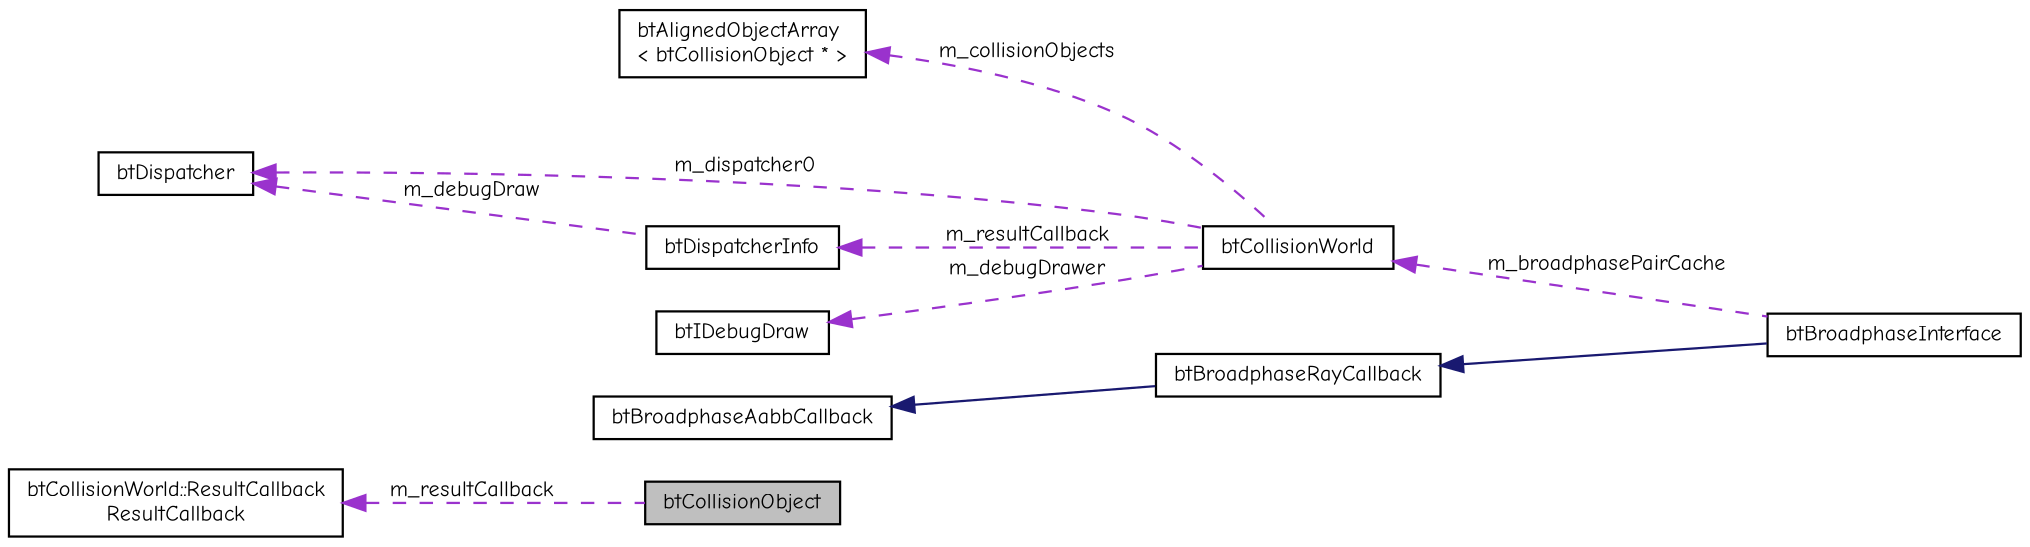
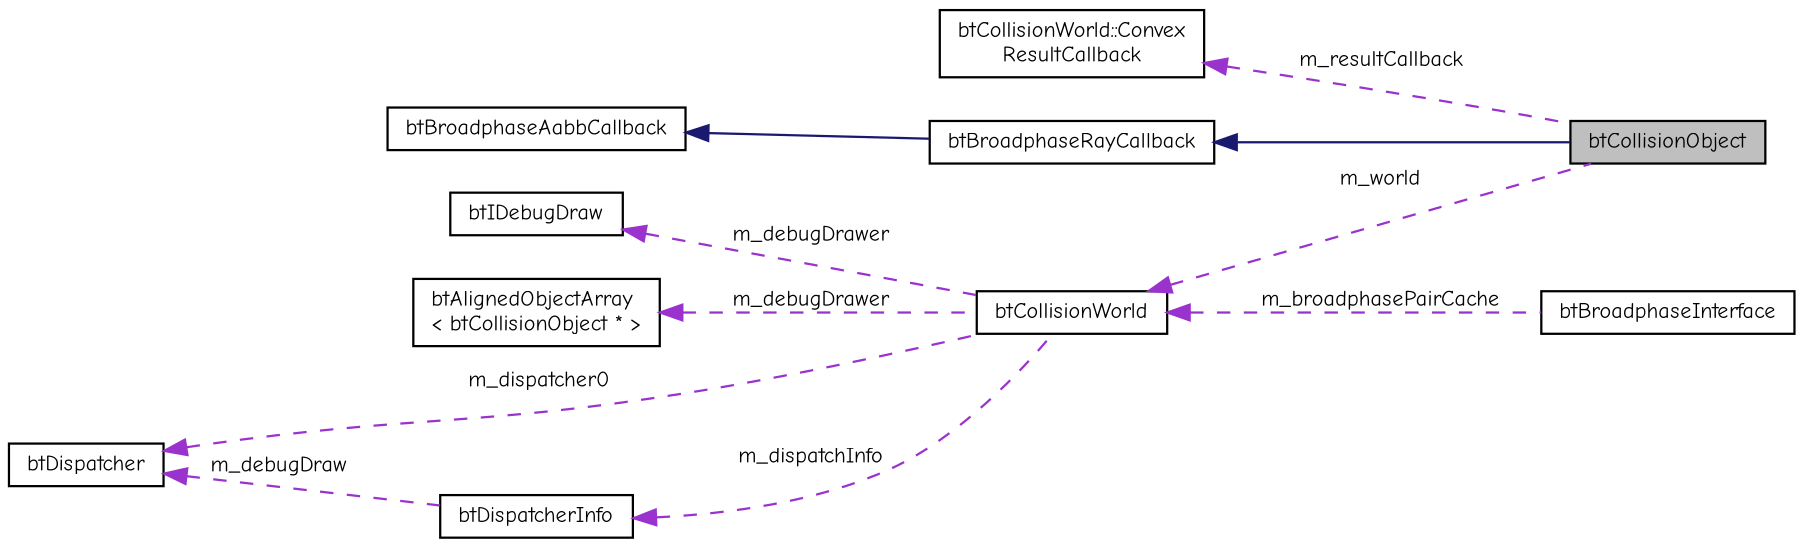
(1024, 52) -> (808, 300)
none -> (1381, 224)
(1024, 235) -> (808, 457)
(1615, 354) -> (1404, 142)
(176, 503) -> (1072, 44)
